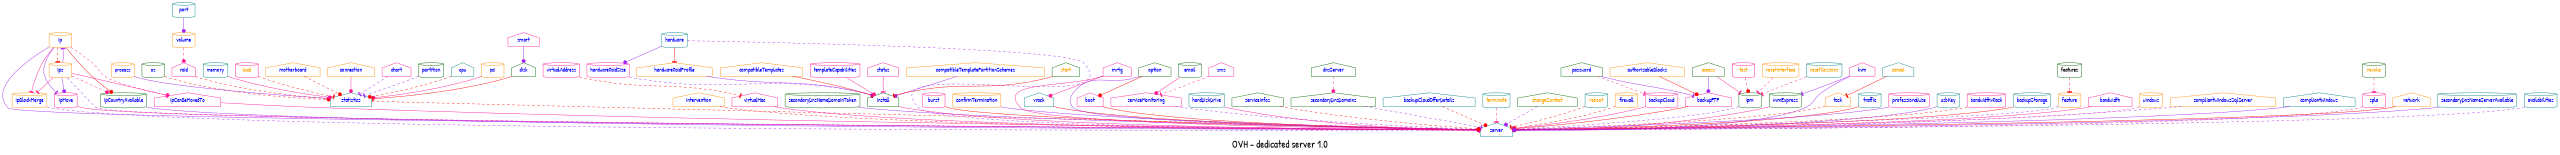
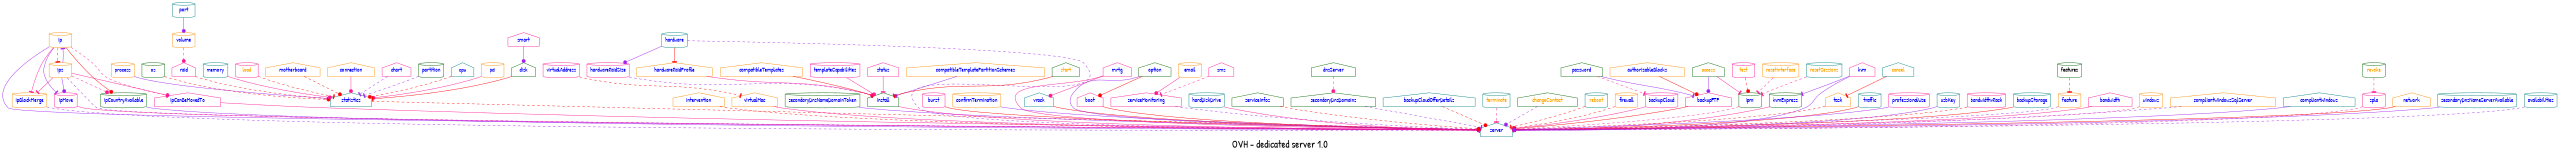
(1190, 70) -> (1190, 70)
(752, 81) -> (752, 81)
(755, 100) -> (755, 100)
(1627, 122) -> (1627, 122)
